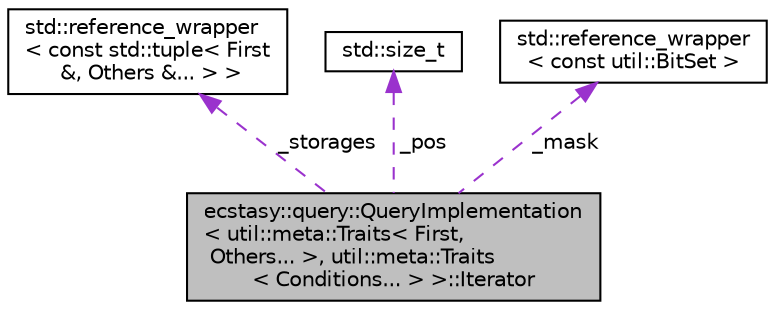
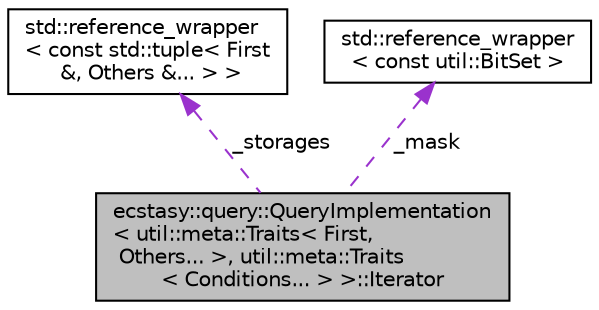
(394, 52) -> none
